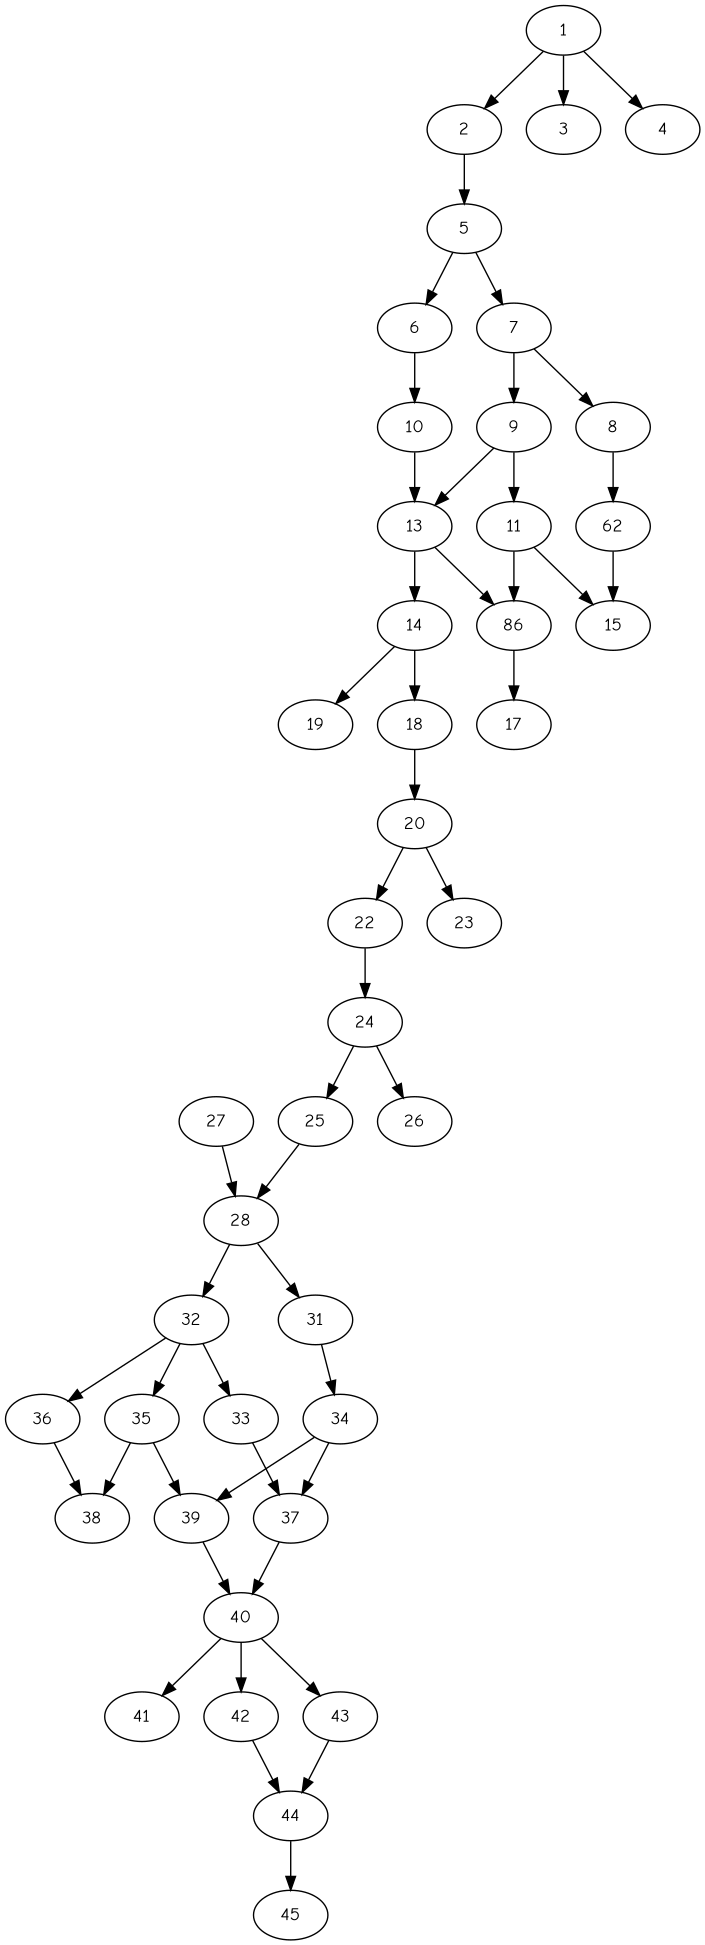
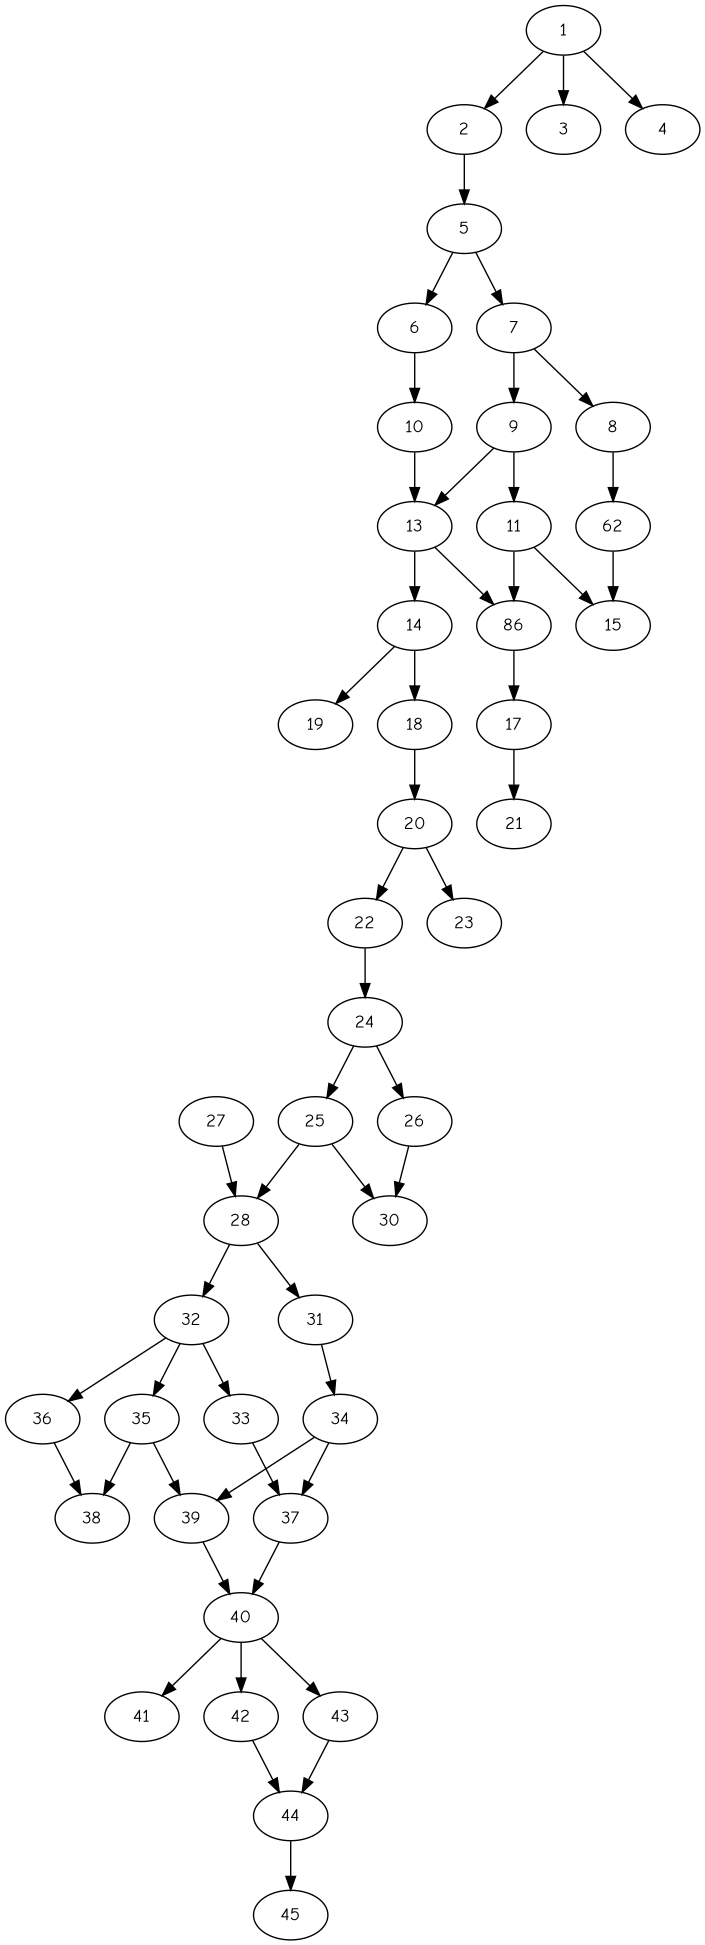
none -> (514, 824)
none -> (390, 1221)
